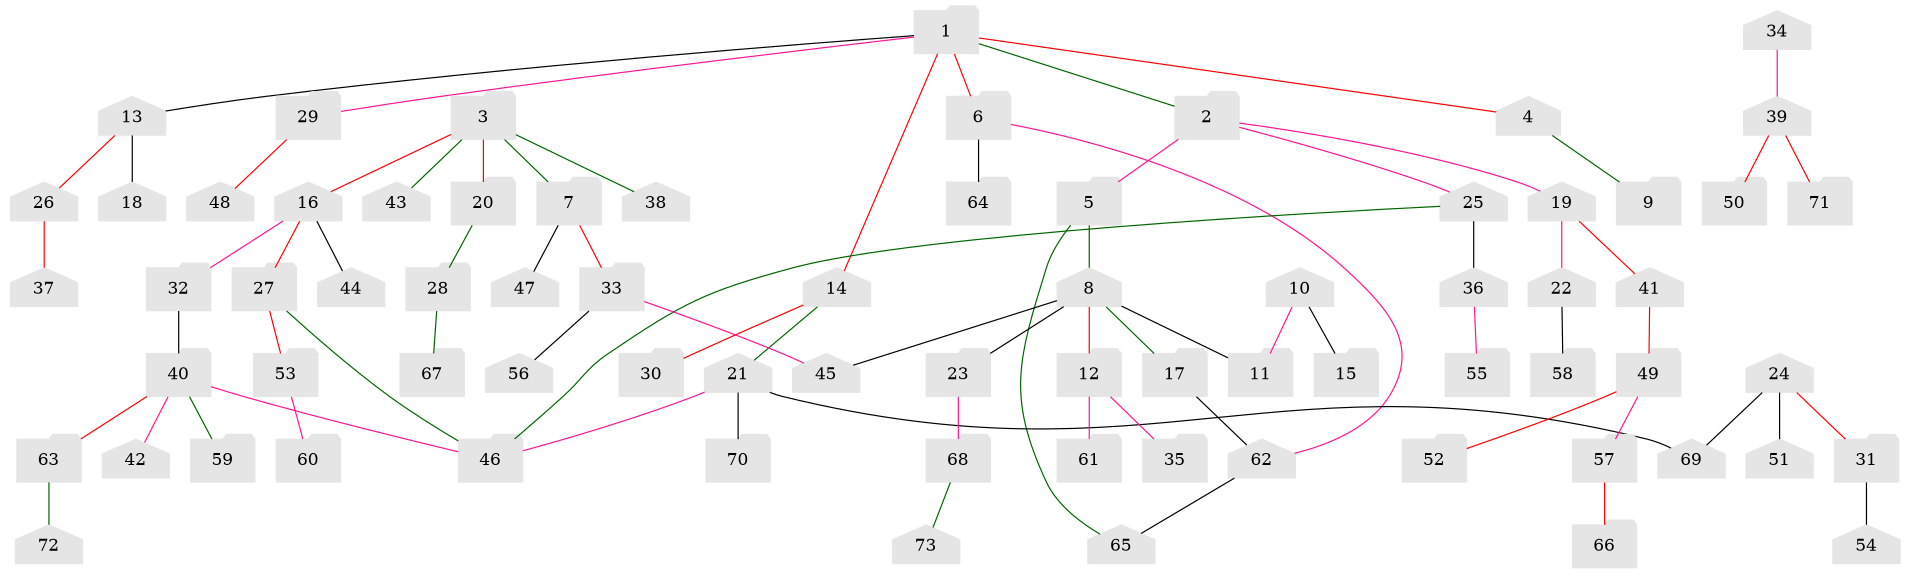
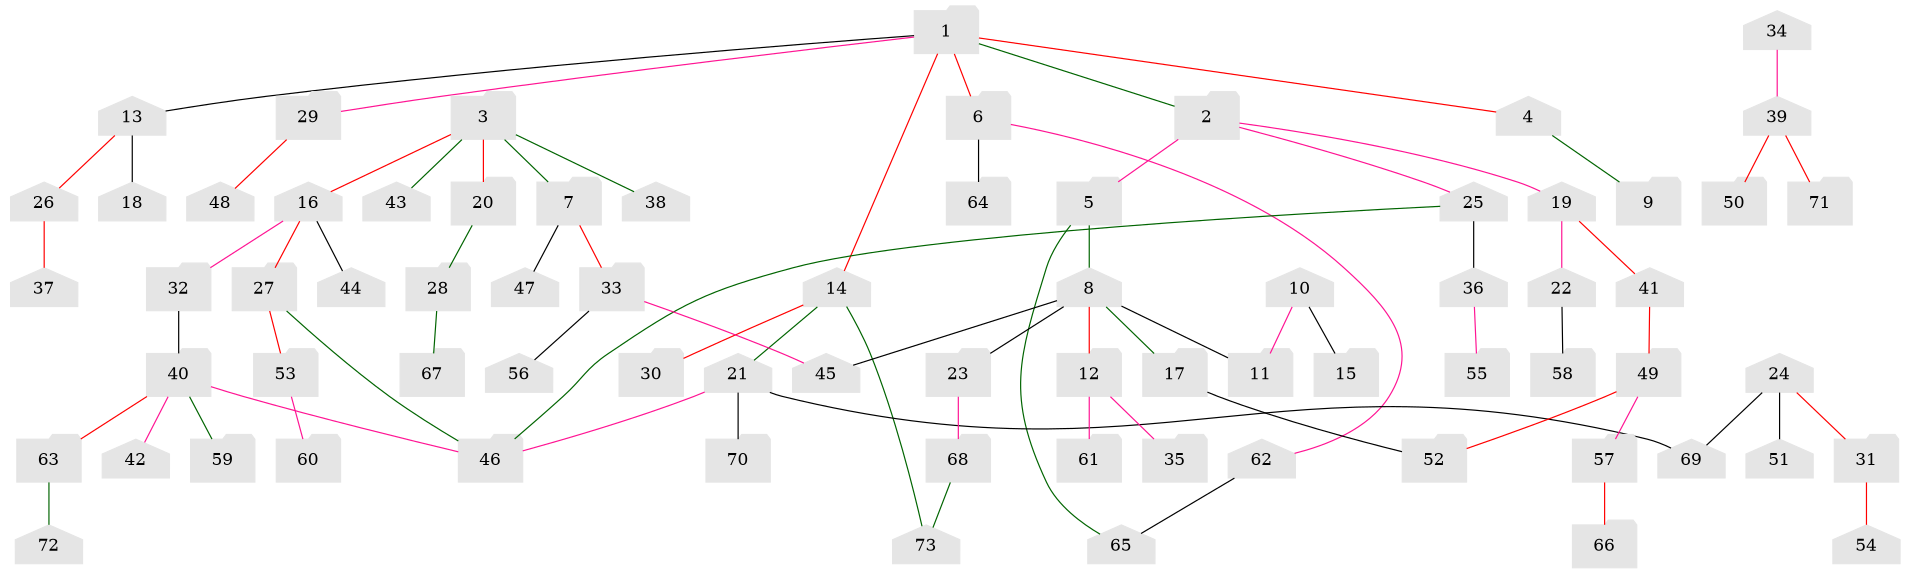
none -> (890, 408)
(1225, 425) -> (1304, 425)
(1866, 504) -> (1866, 504)
